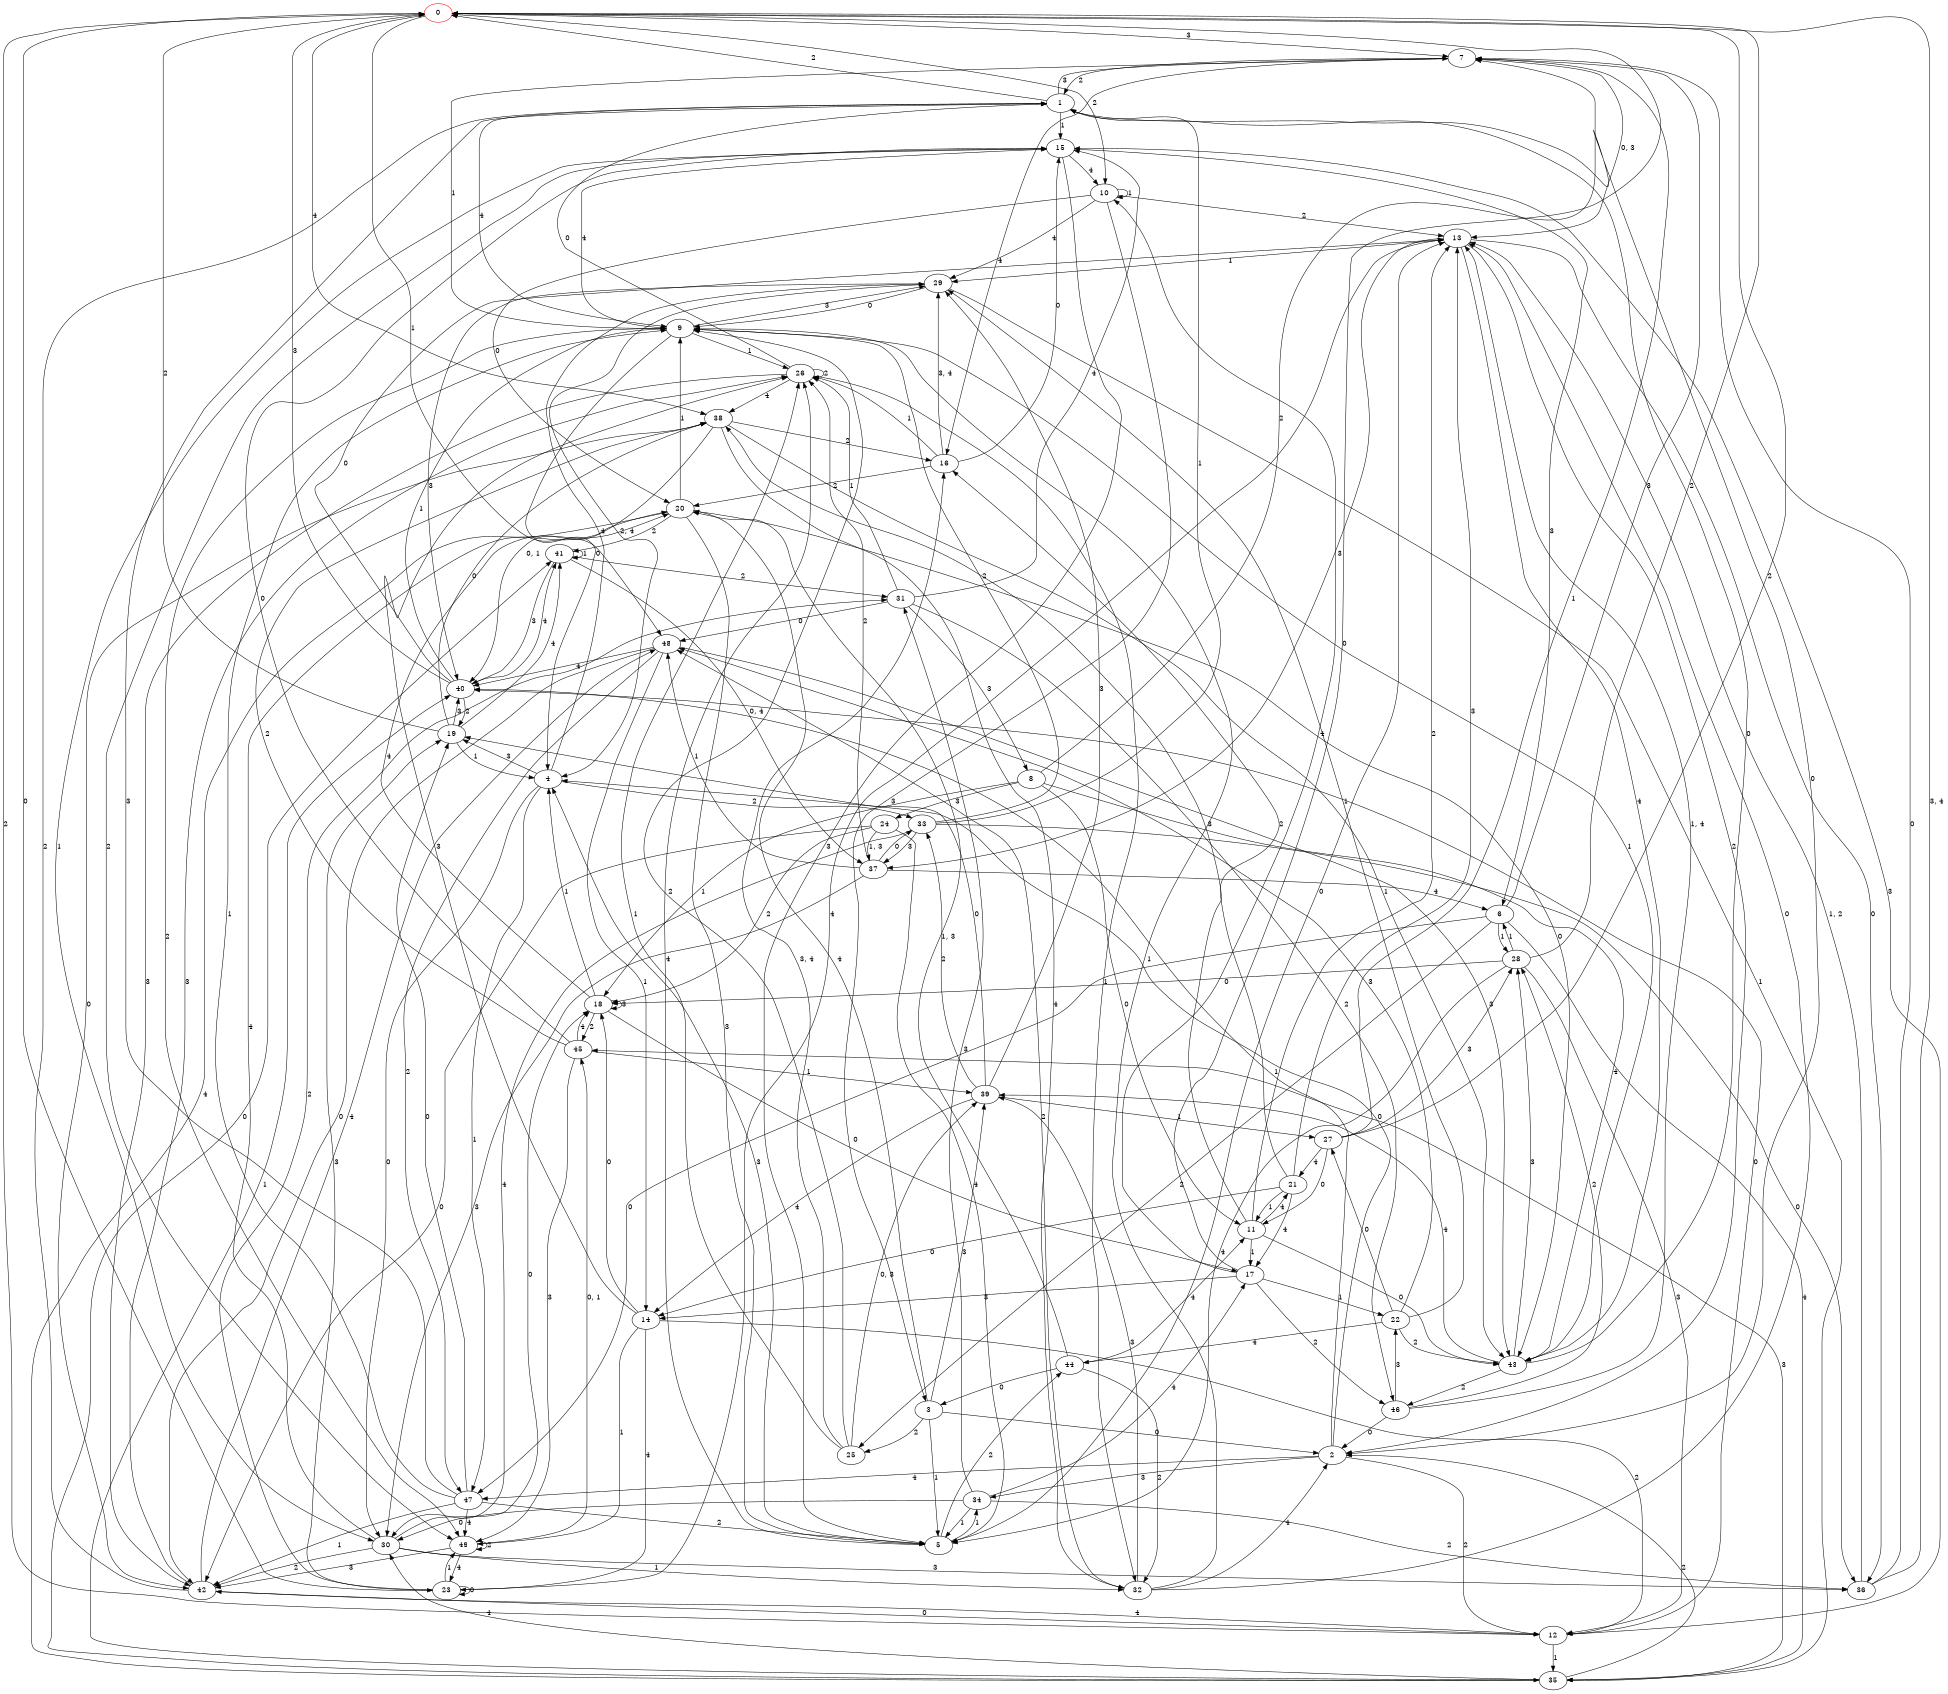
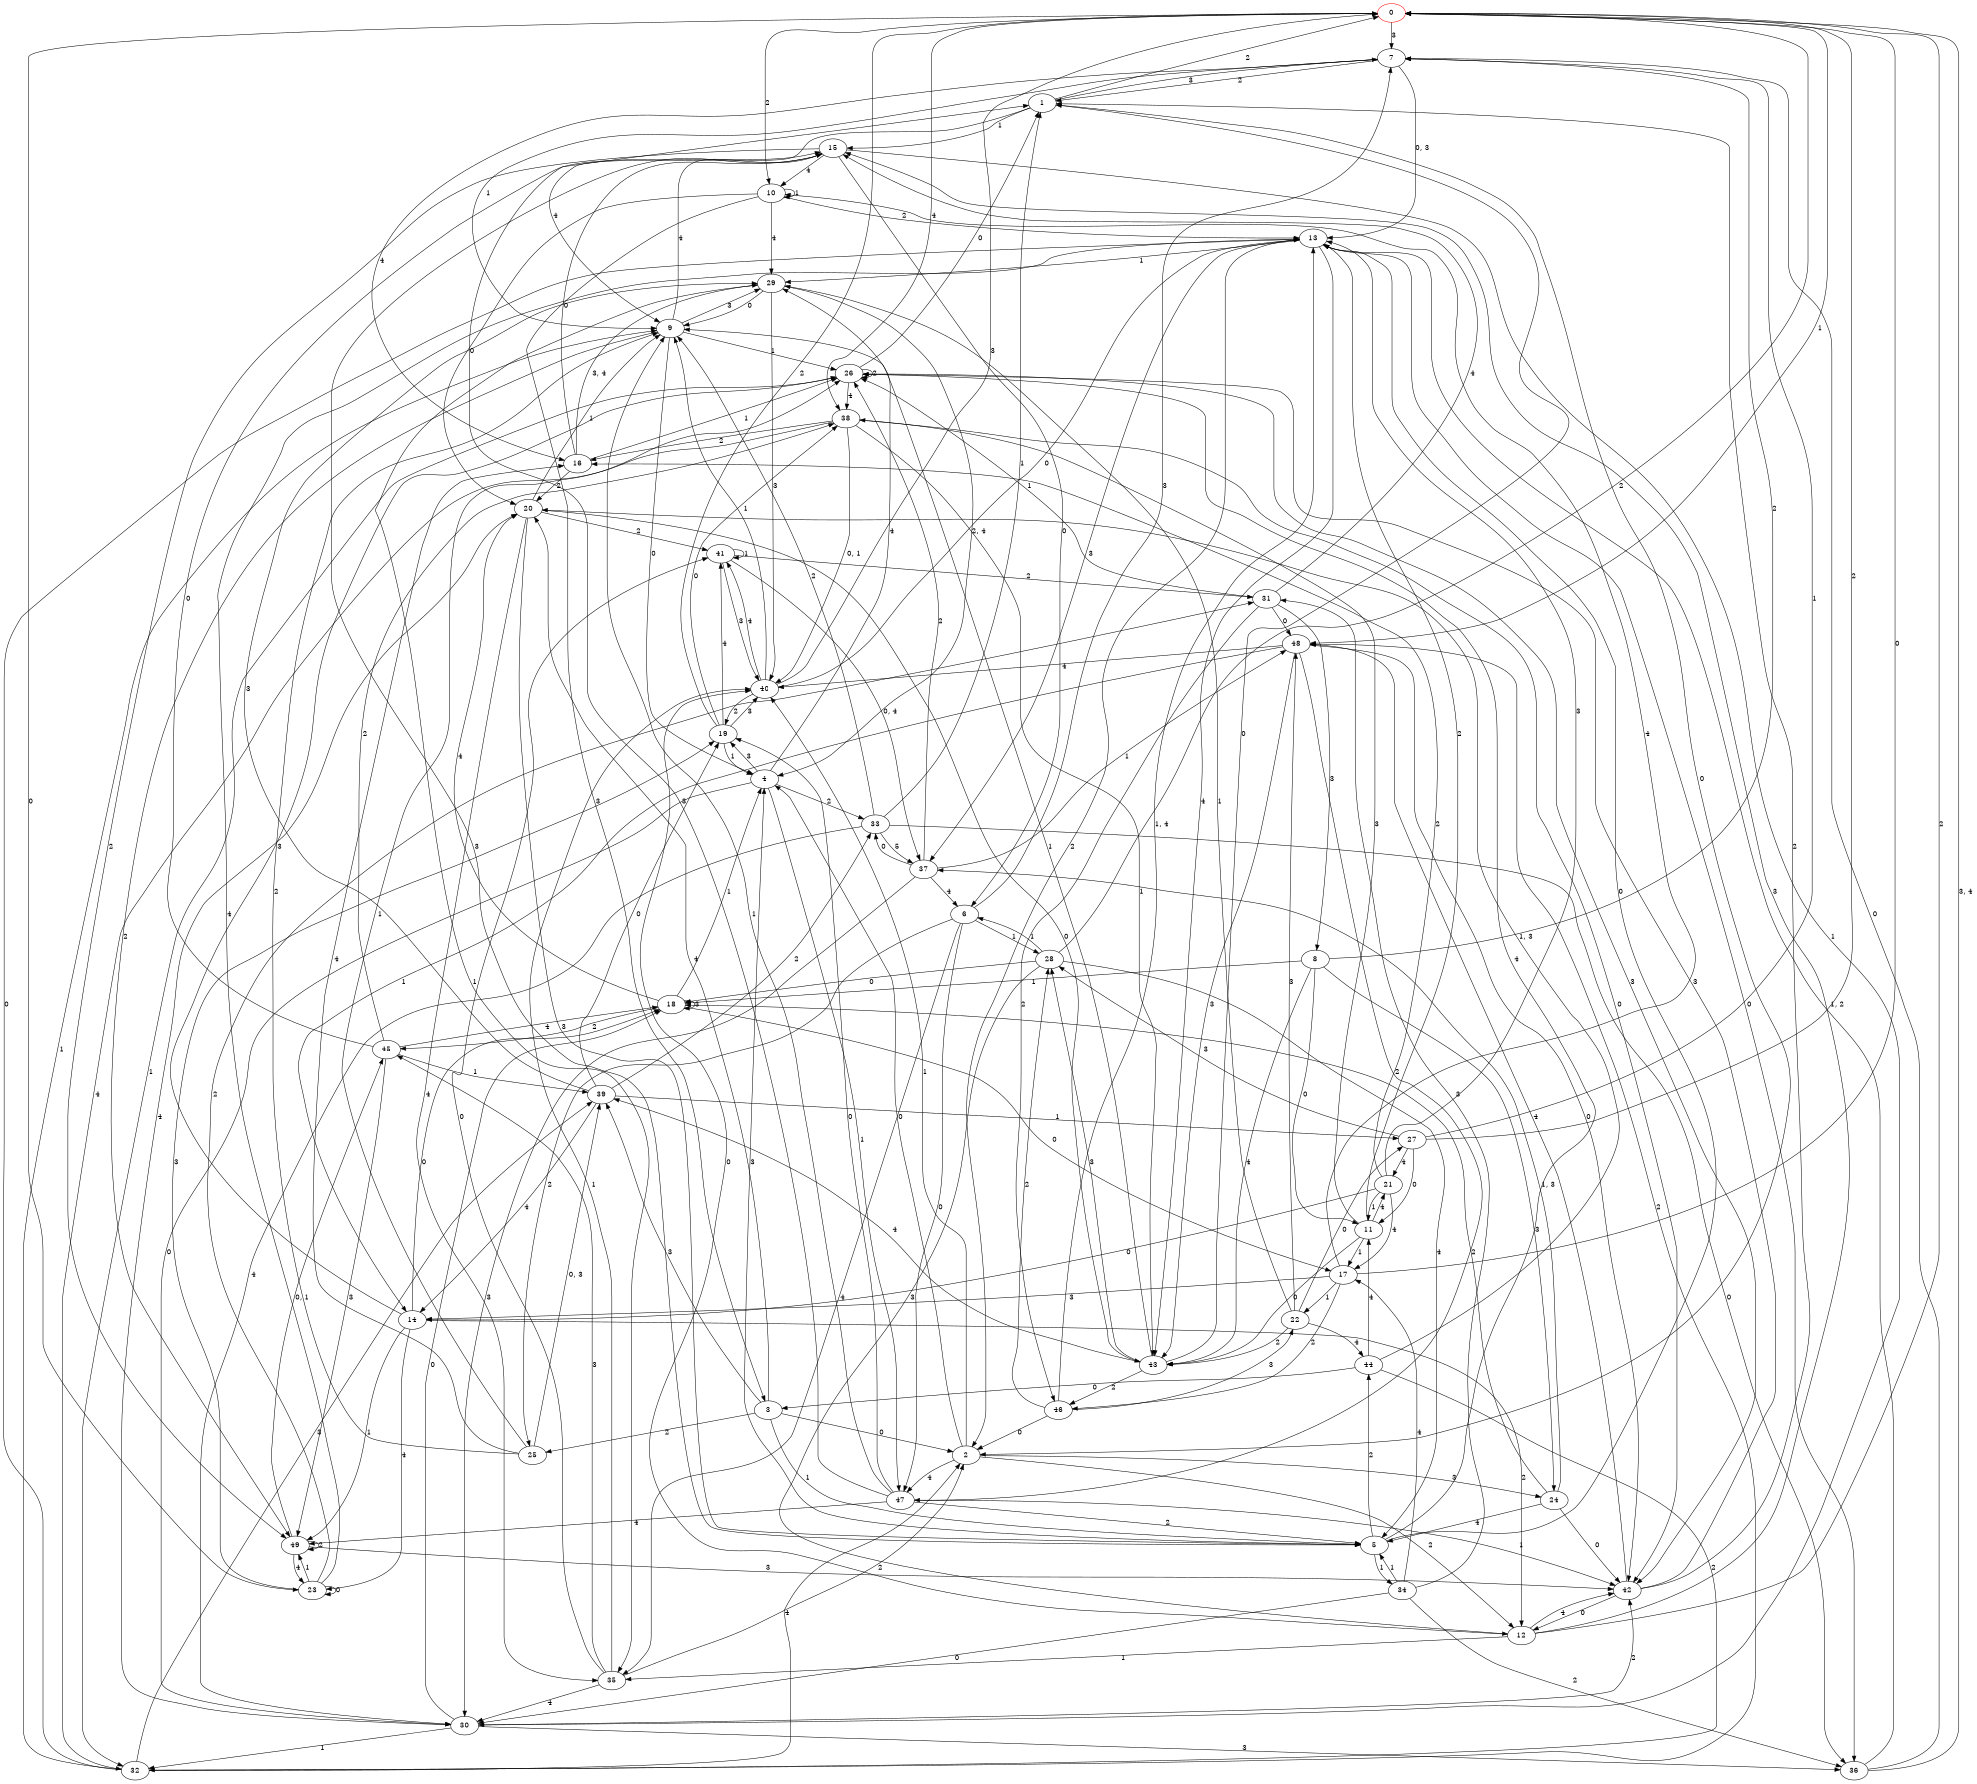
(1552, 531) -> (1065, 531)
(910, 847) -> (897, 847)
(807, 959) -> (337, 959)
(1165, 1471) -> (1259, 1463)
